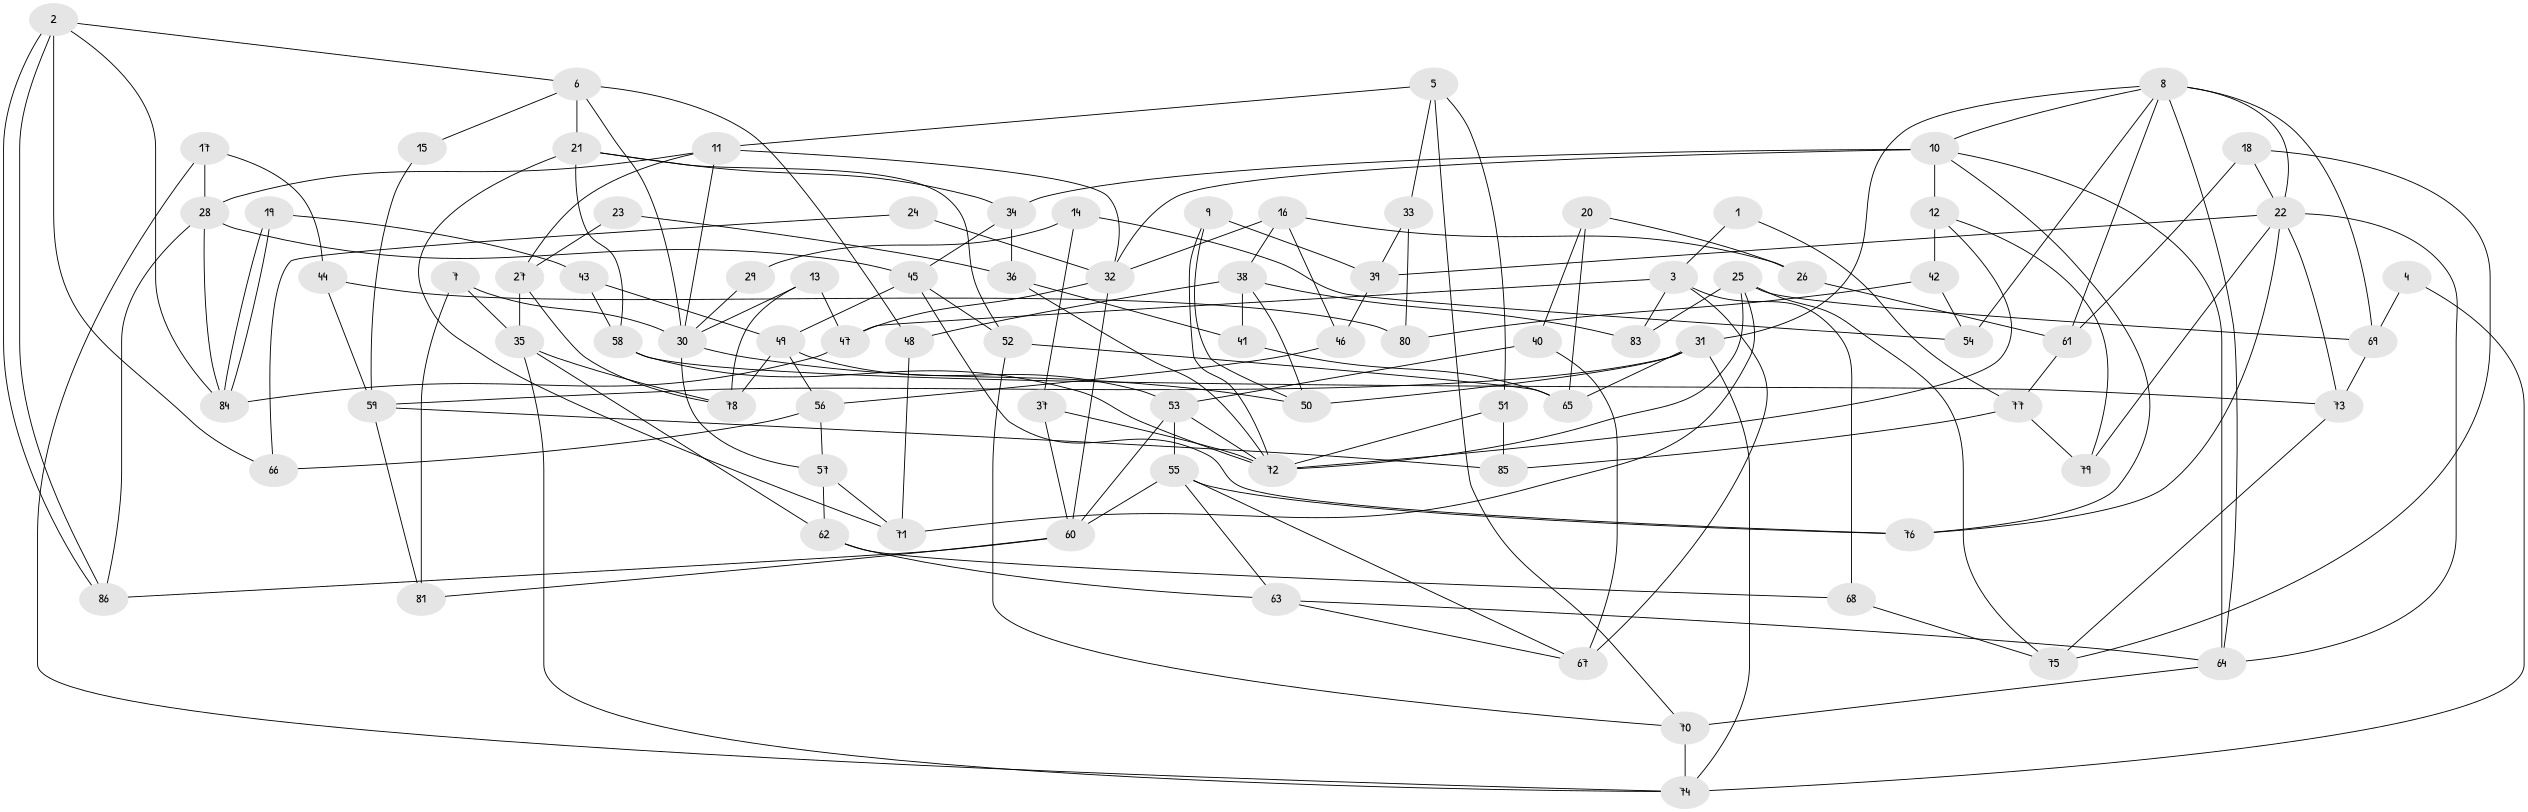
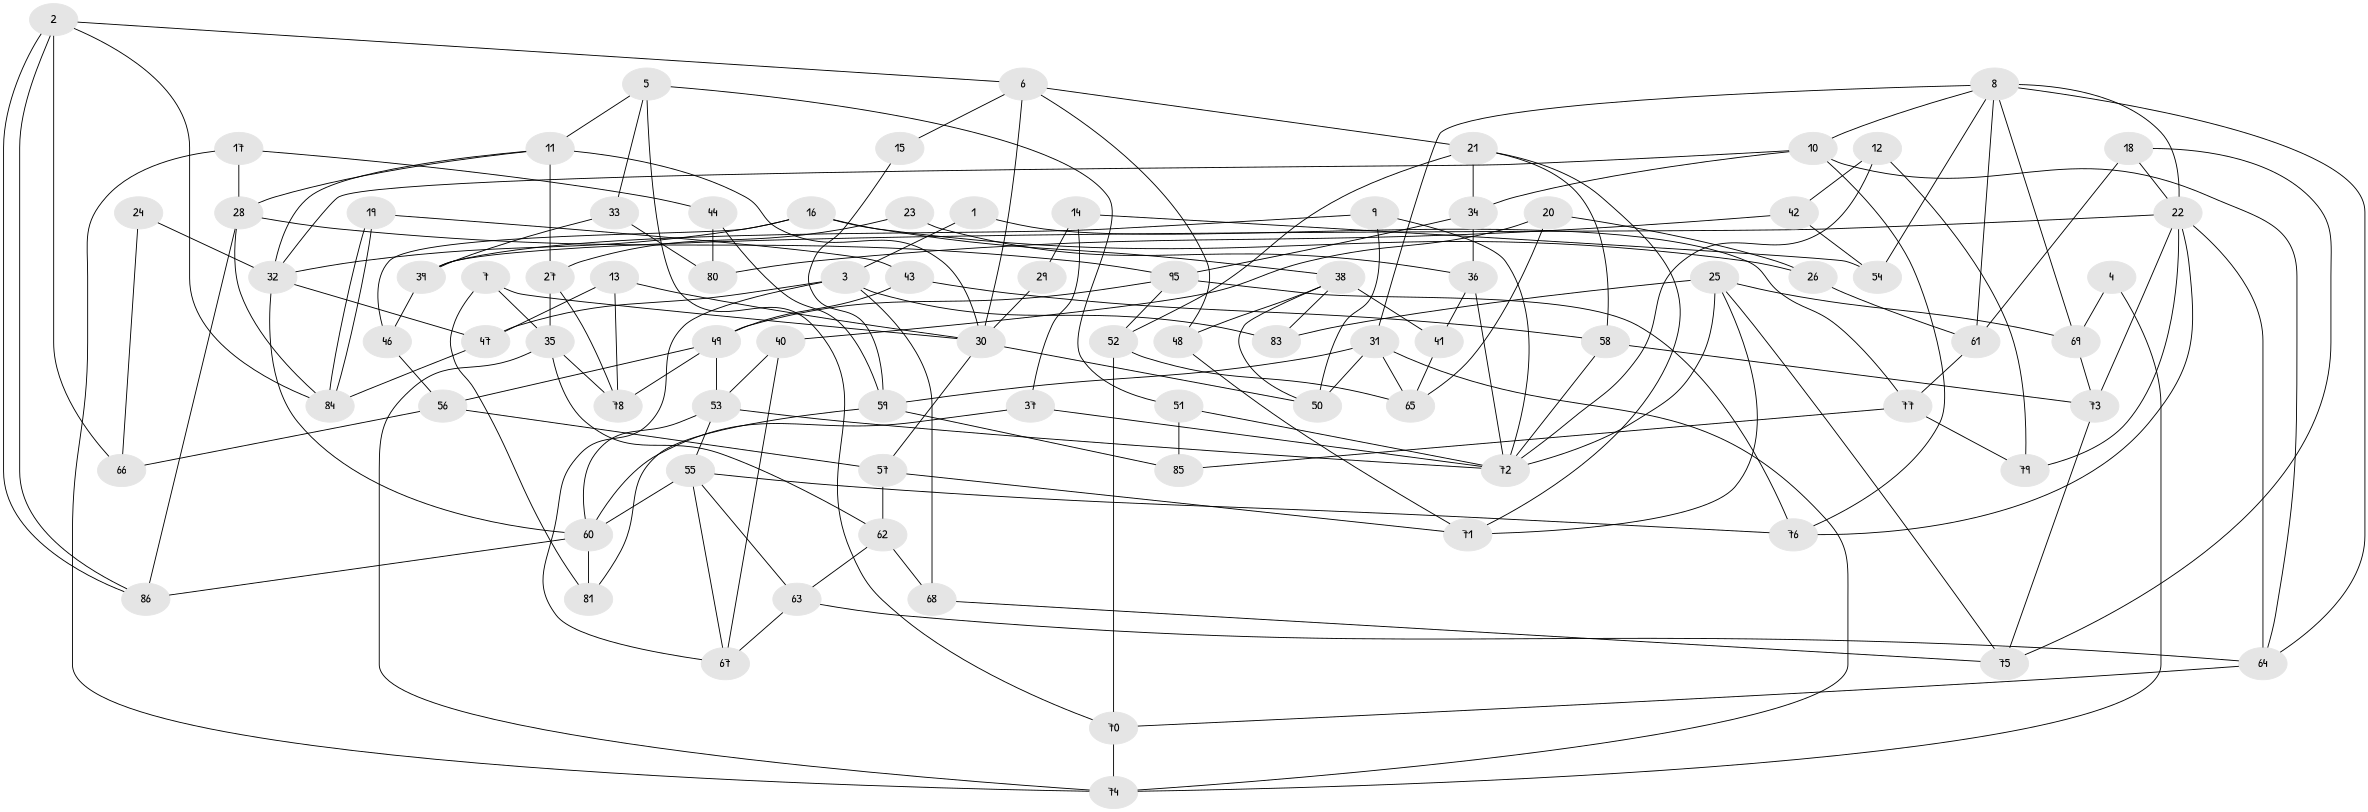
(1935, 181) -> none
(913, 277) -> (1174, 277)
